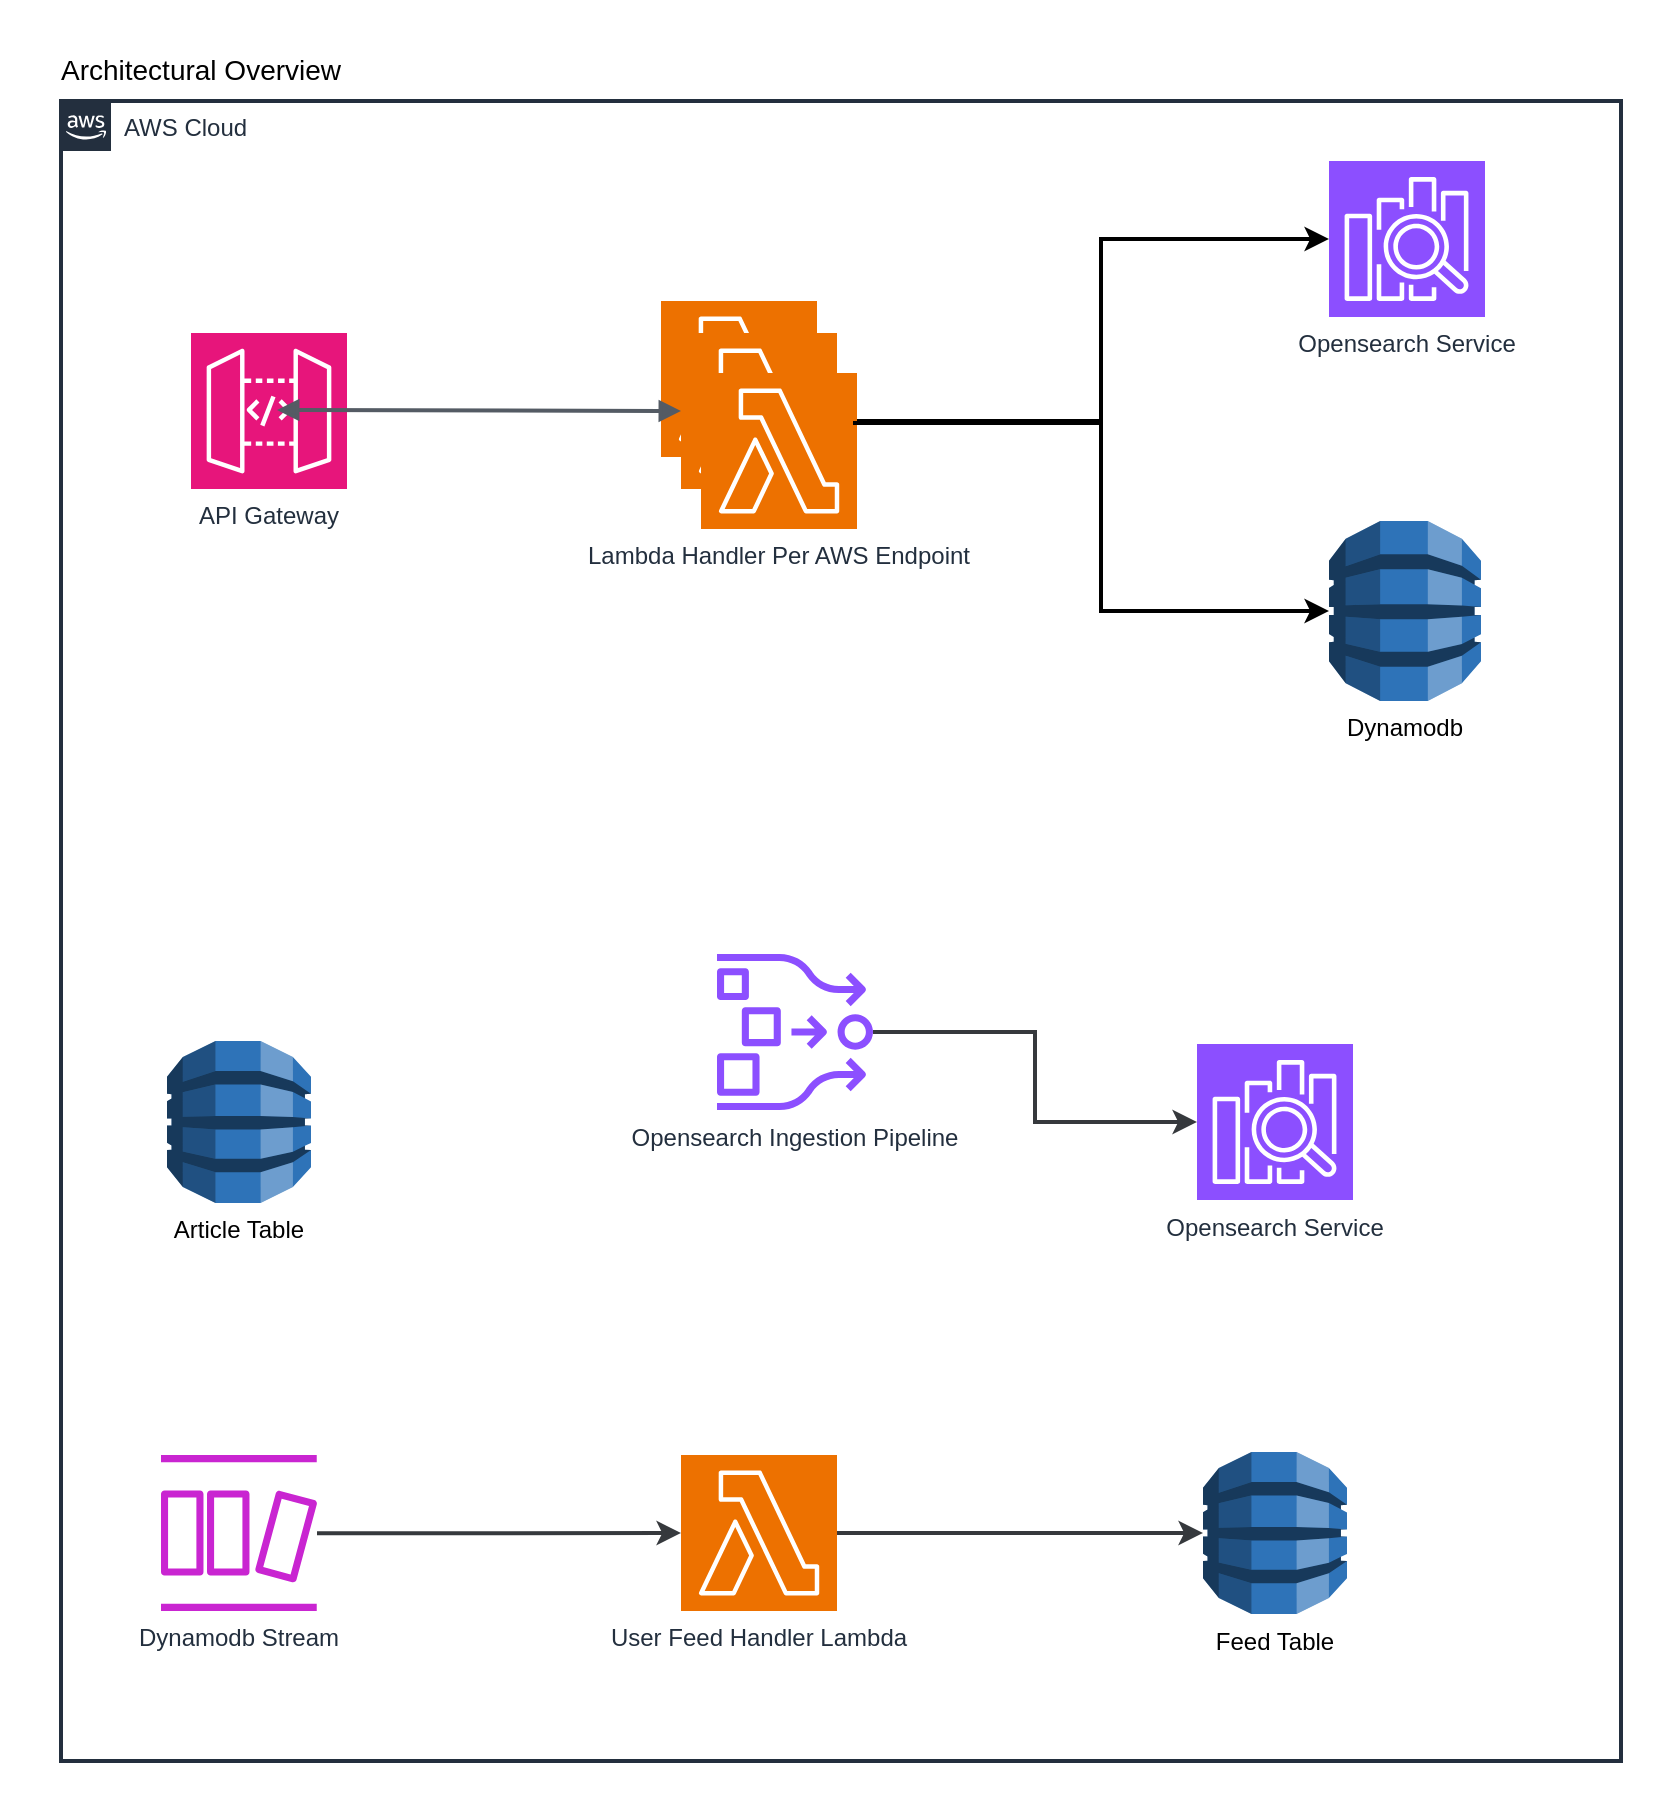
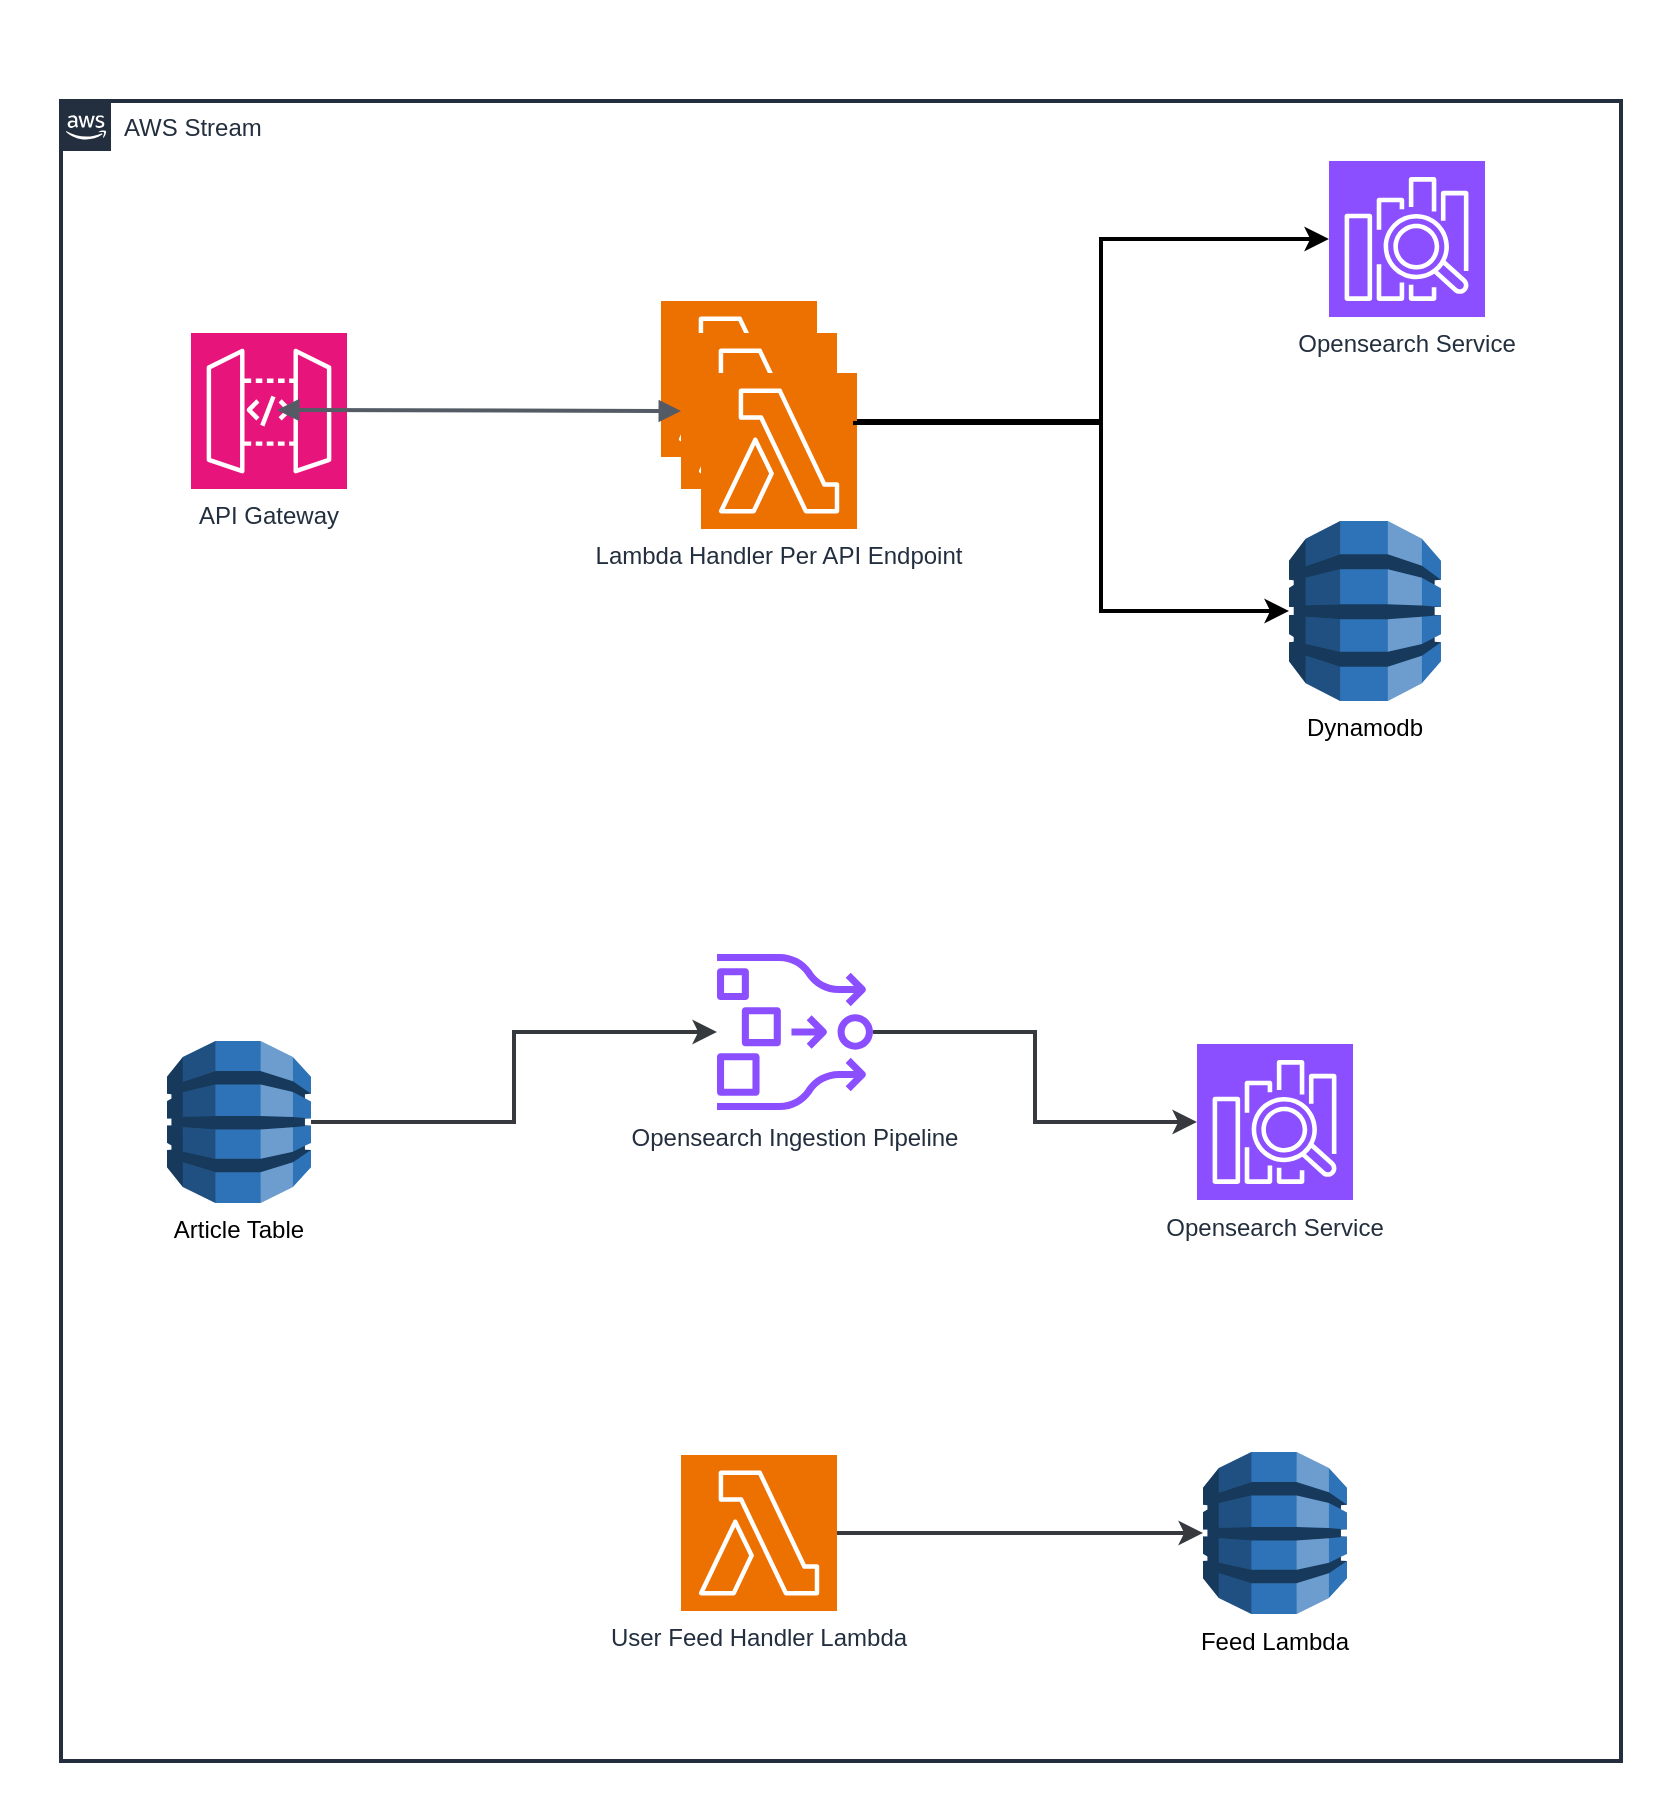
(201, 71) -> none
(179, 129) -> (189, 129)
(780, 557) -> (780, 557)
(1405, 611) -> (1365, 611)
none -> (514, 1086)
(239, 1533) -> none
(490, 1533) -> none
(1276, 1643) -> (1276, 1643)
